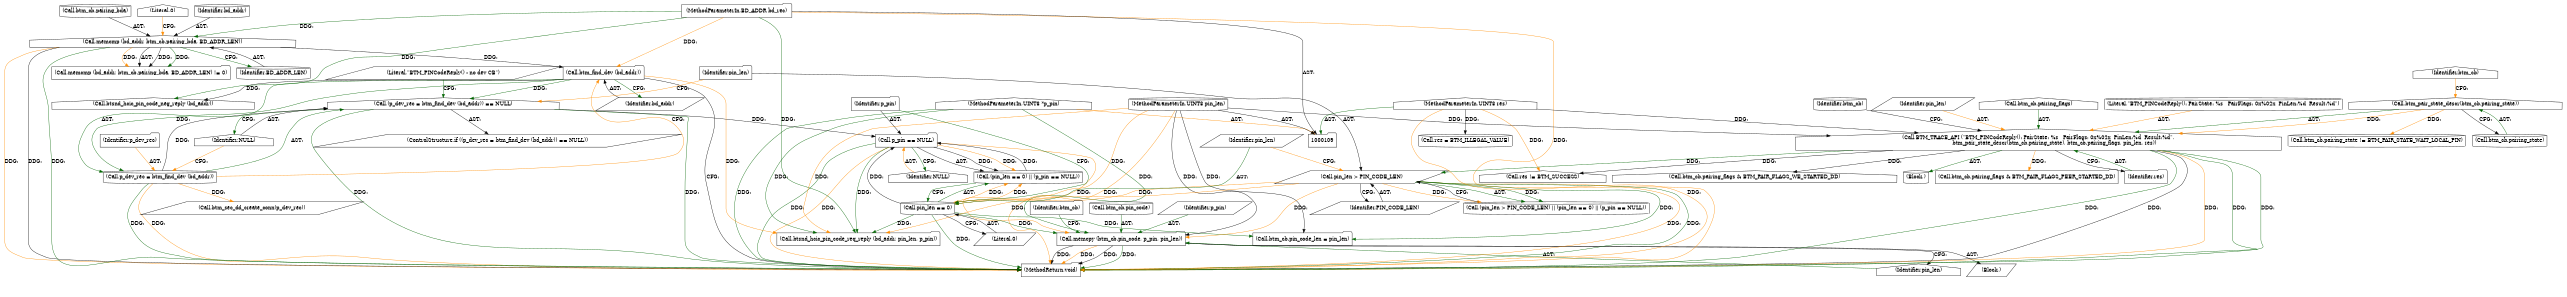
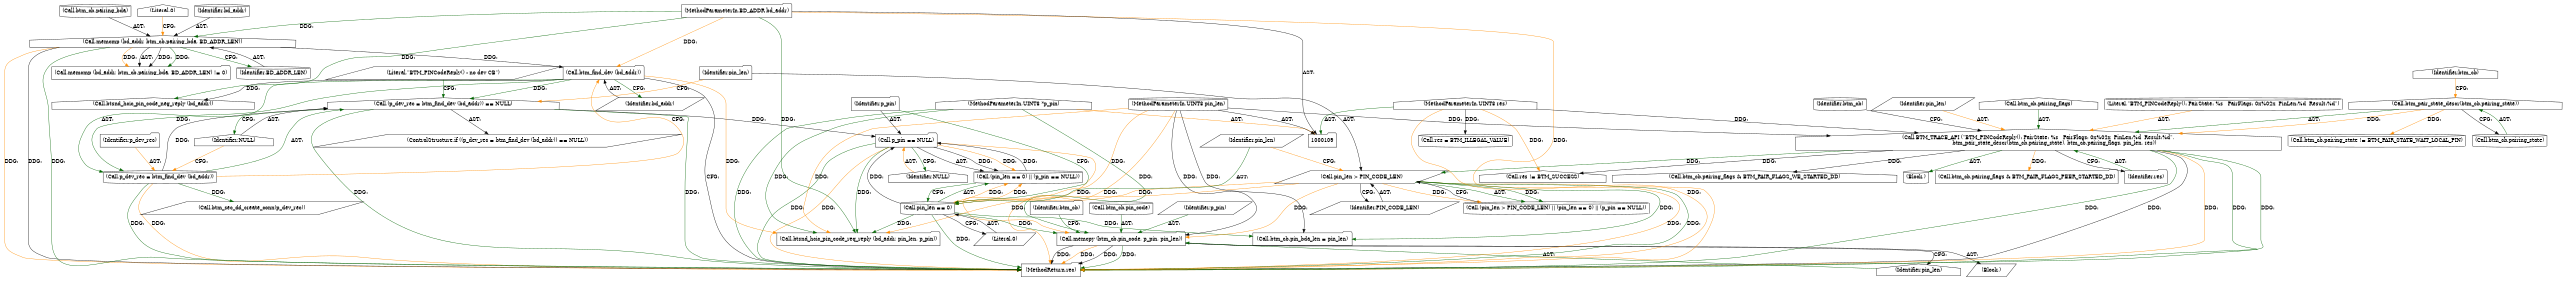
(737, 11) -> (737, 11)
(204, 192) -> (204, 192)
(1302, 239) -> (1302, 239)
(1051, 270) -> (1051, 270)
